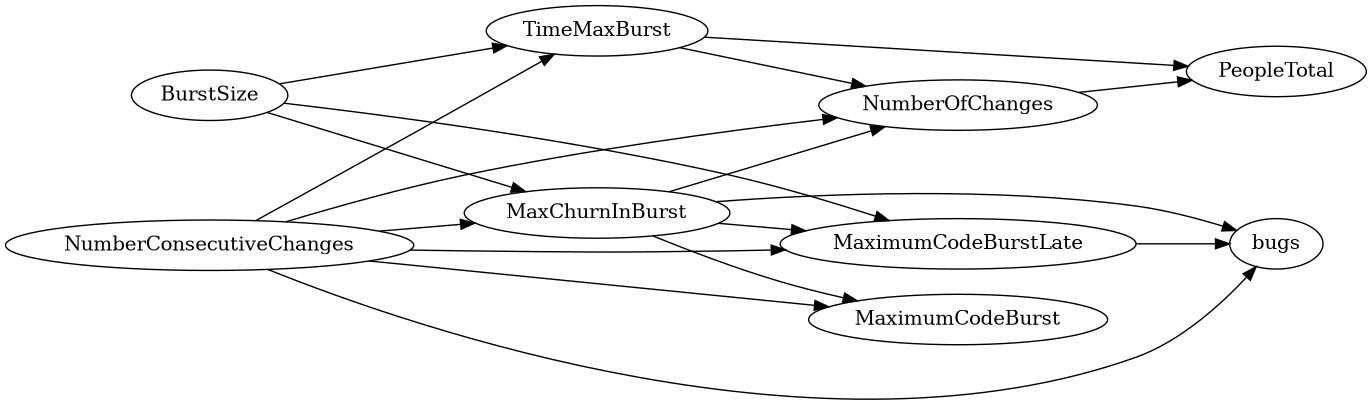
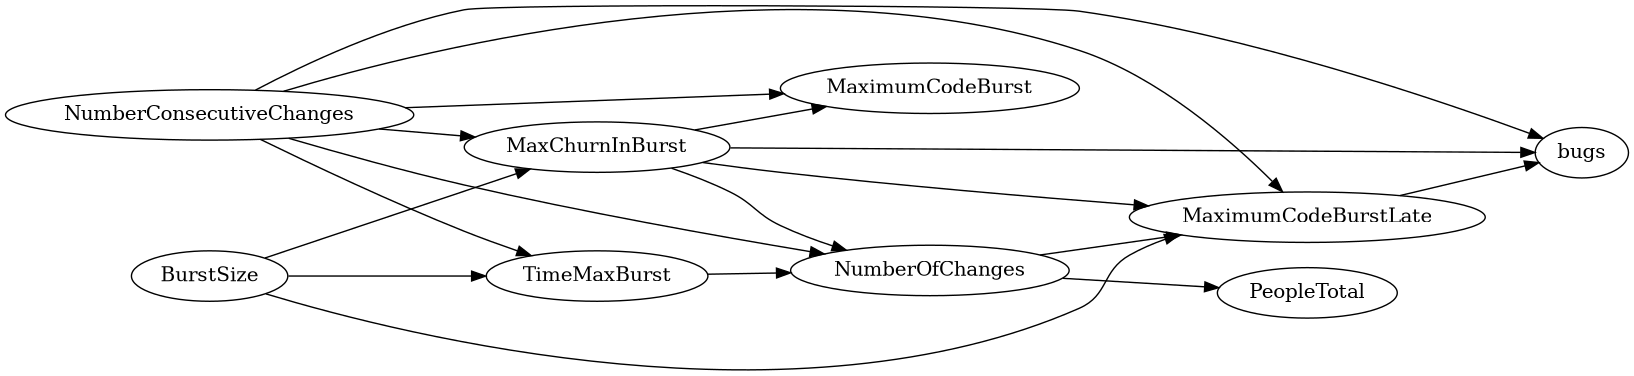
(939, 51) -> none
none -> (1104, 246)
